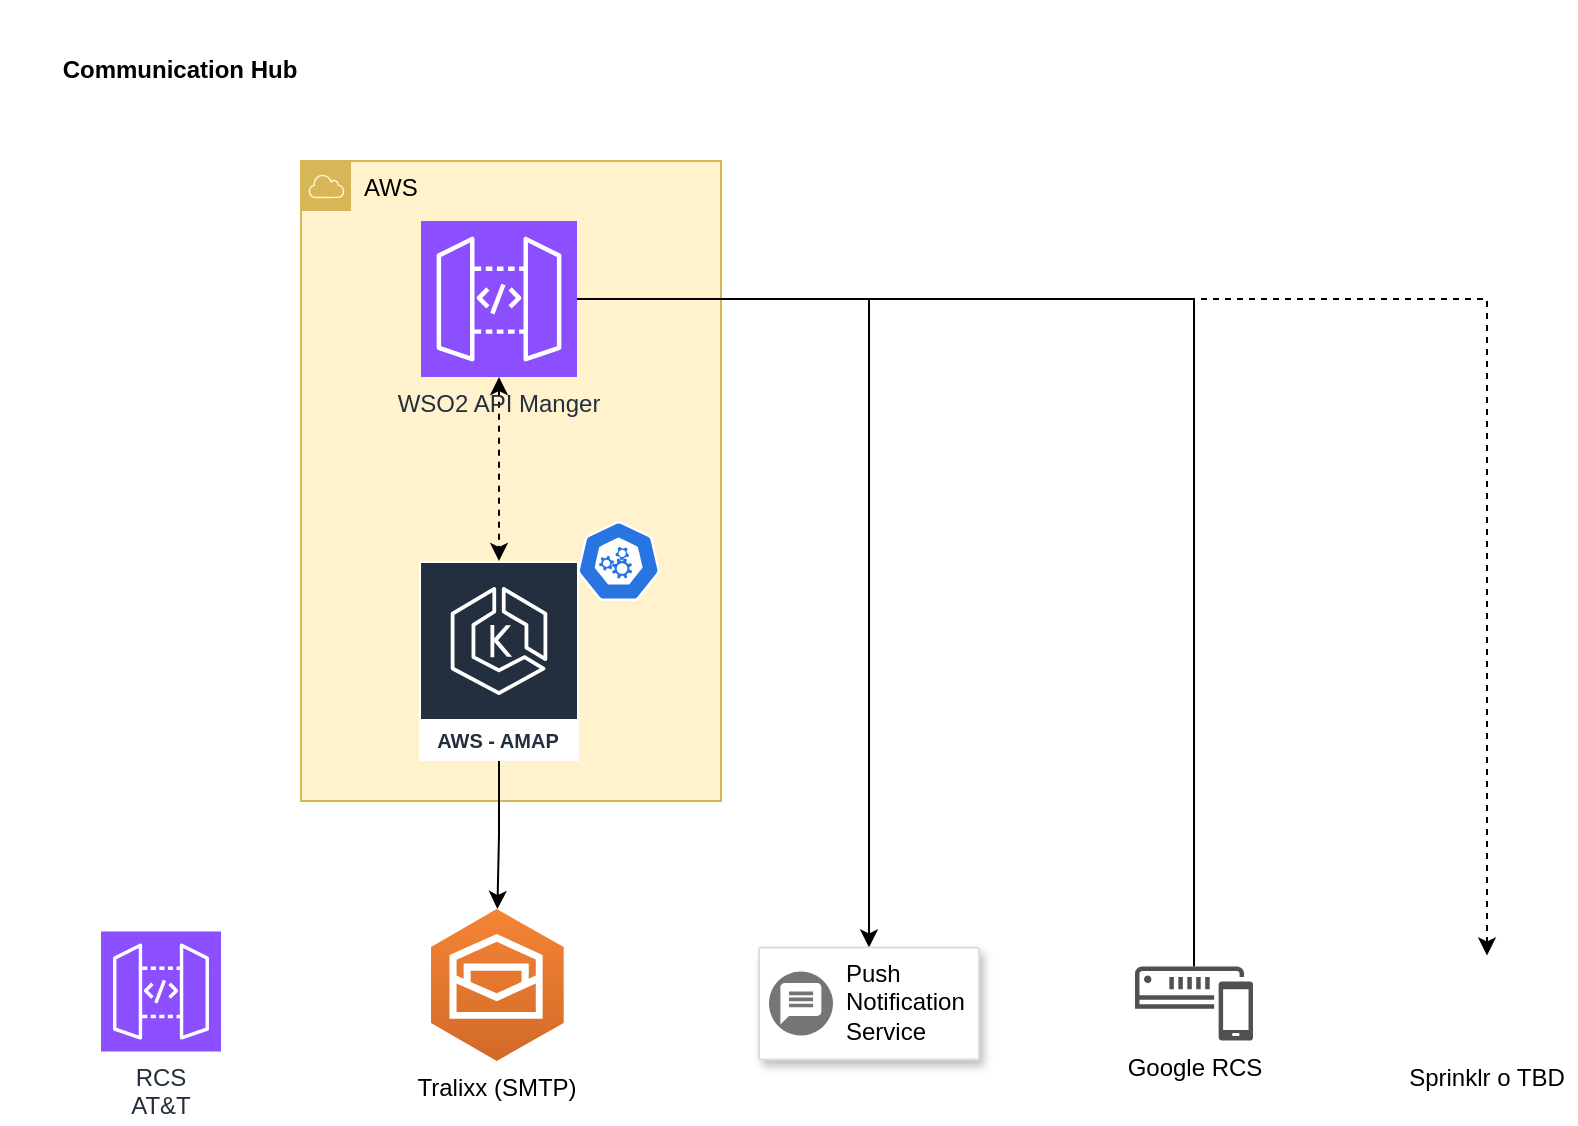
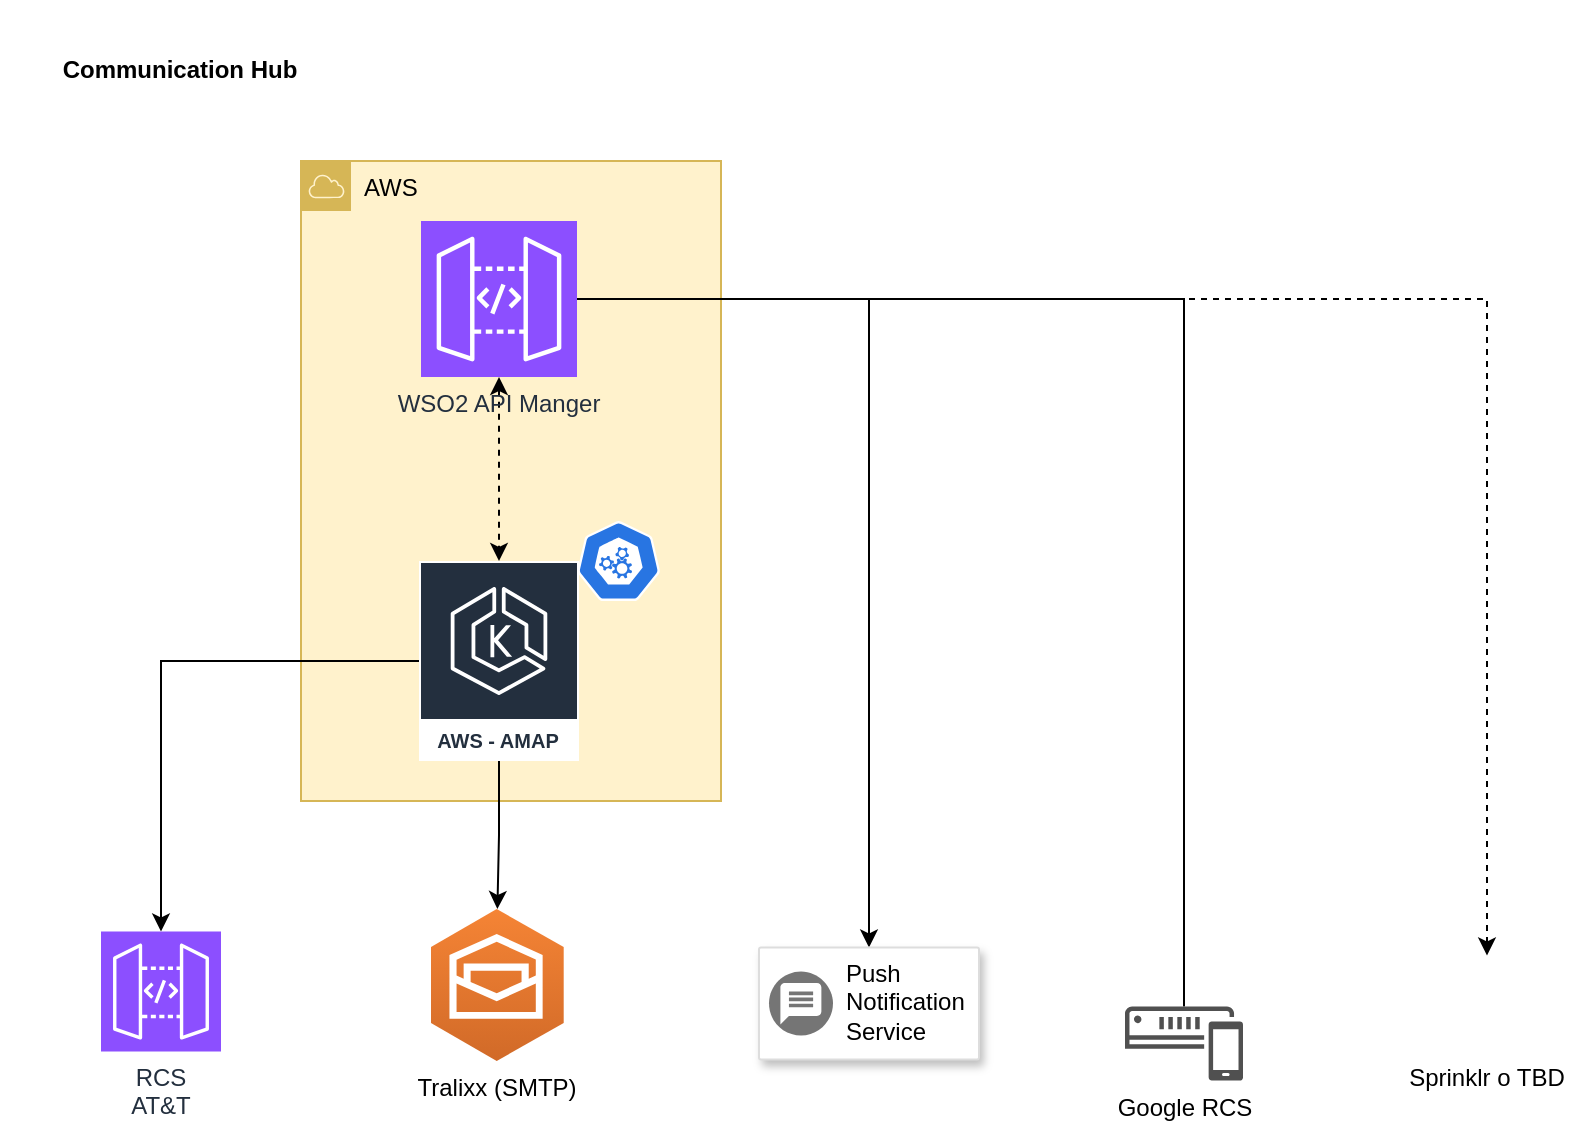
none -> (162, 661)
(1194, 1004) -> (1184, 1044)
